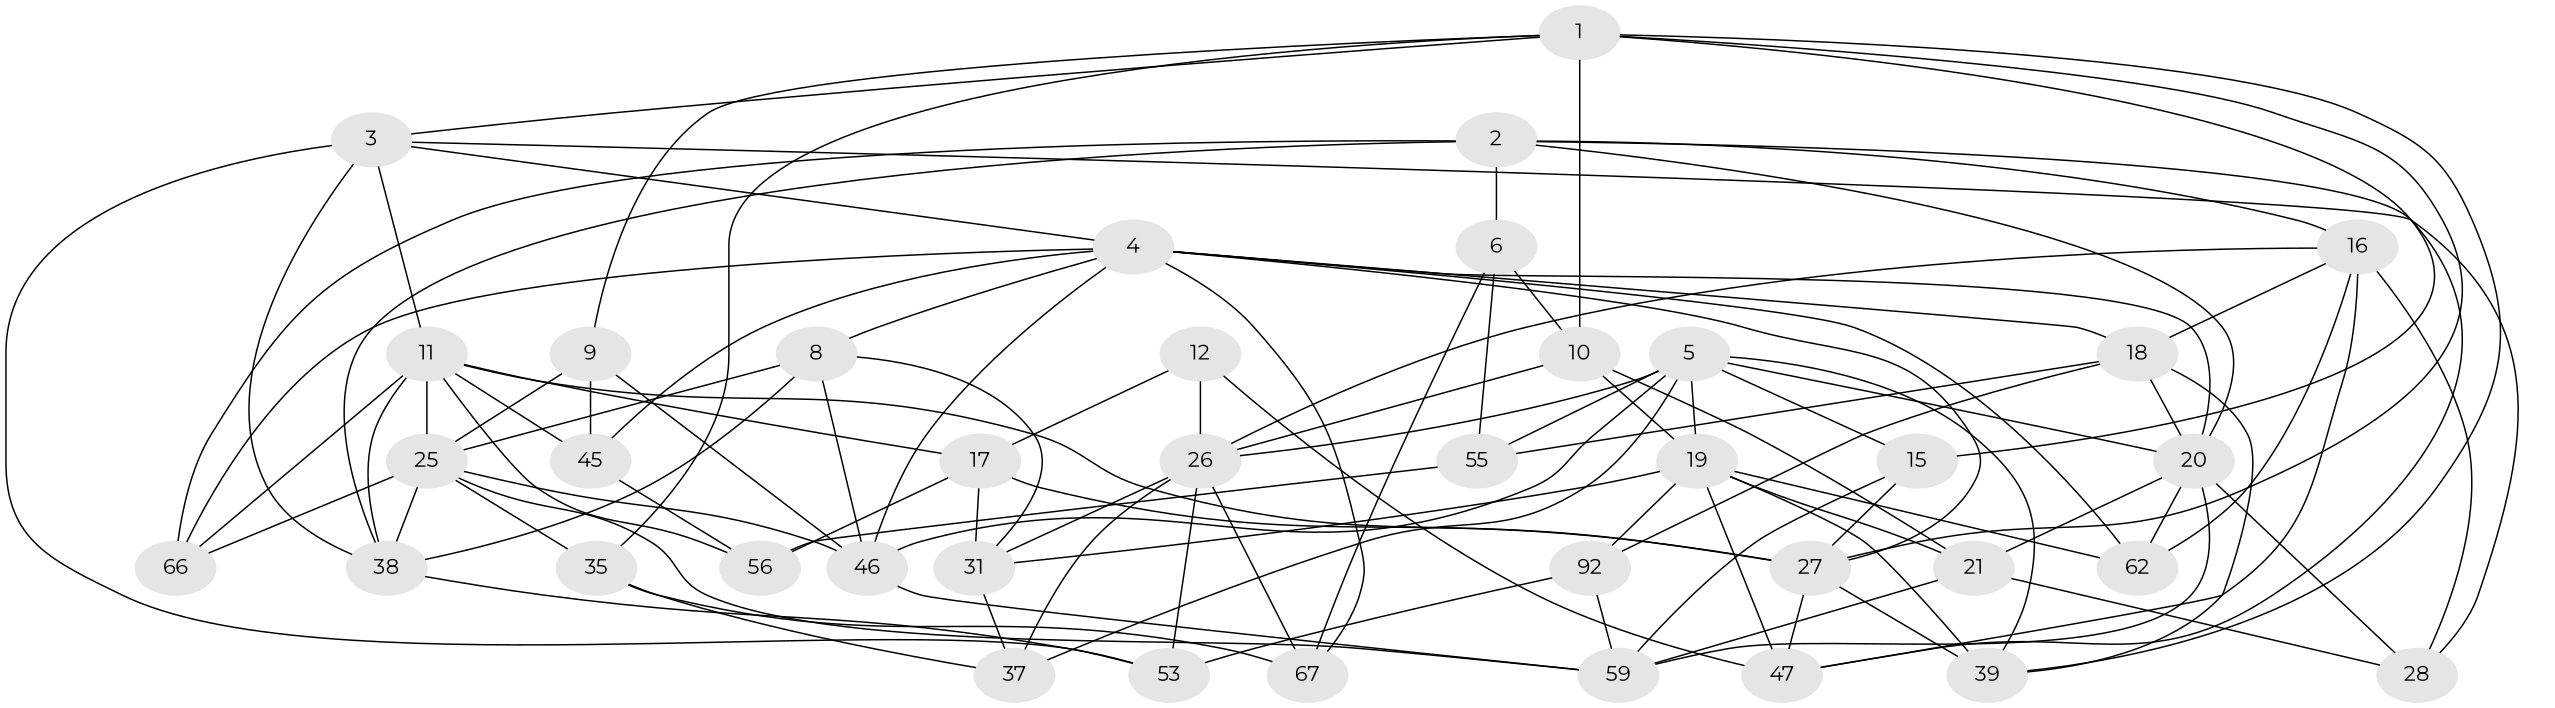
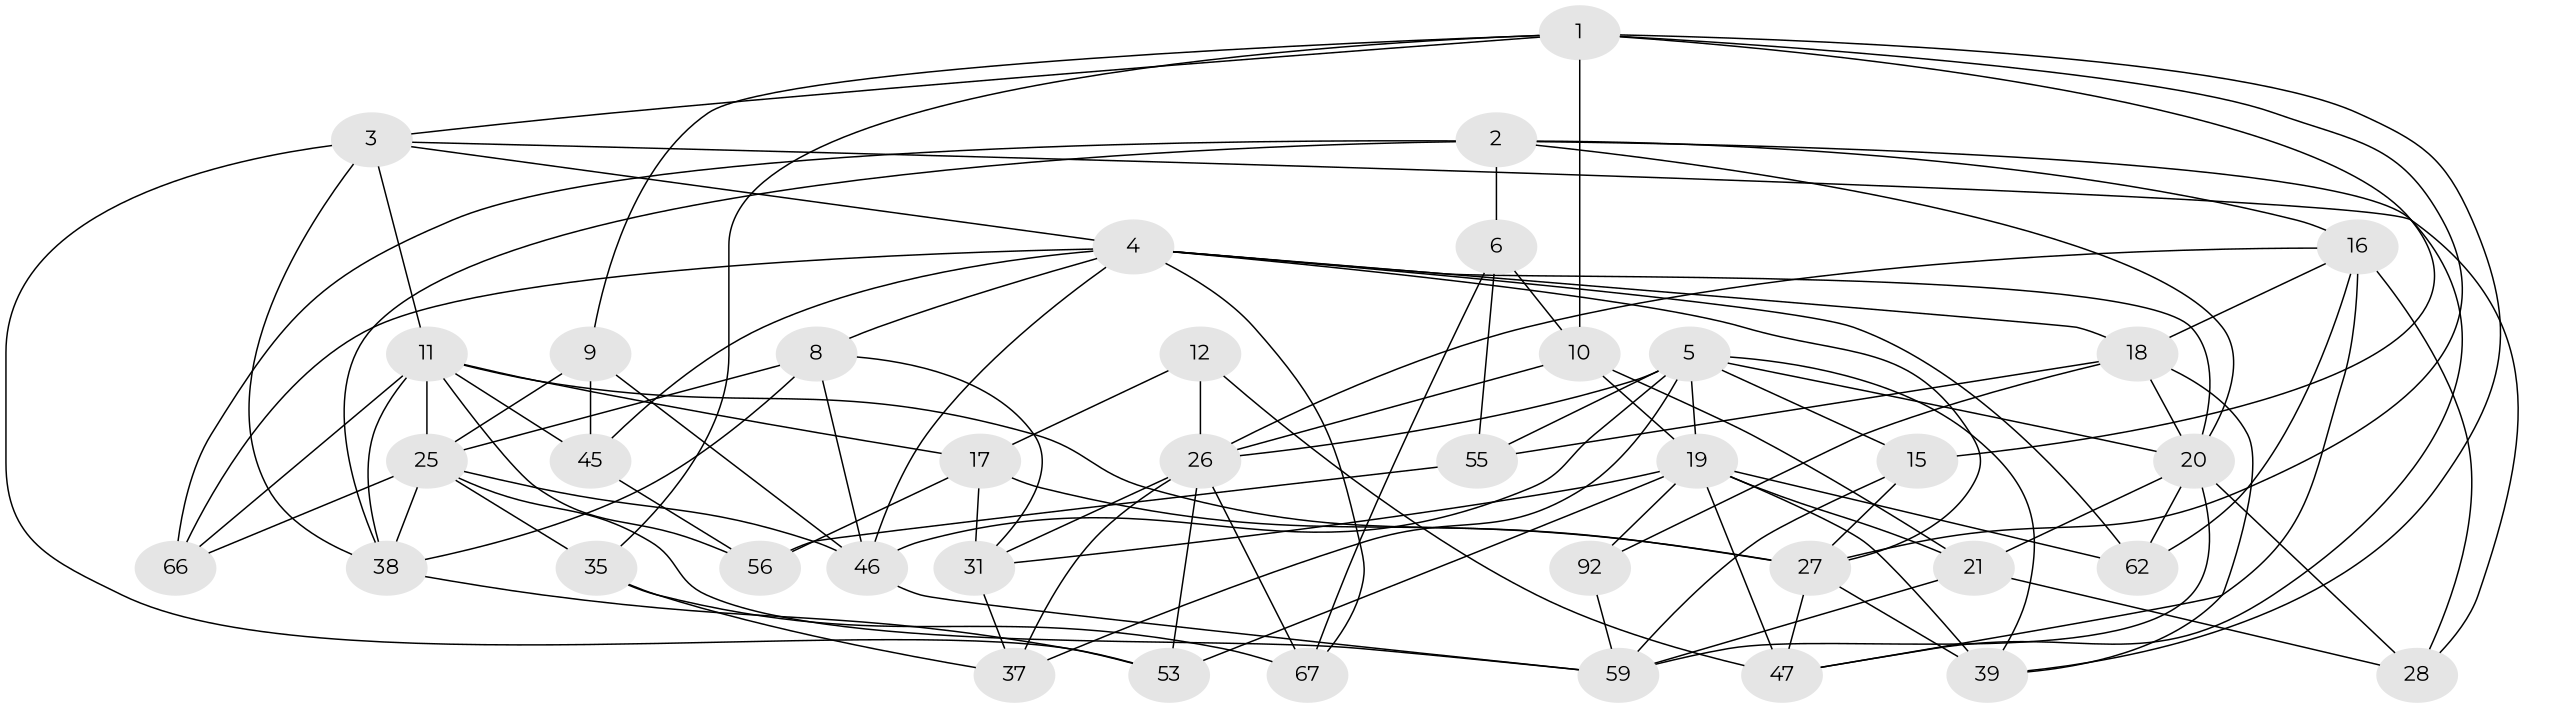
(1378, 617) -> (1434, 569)
